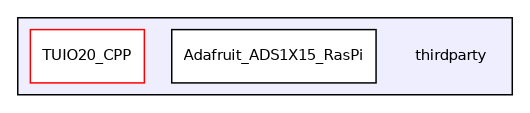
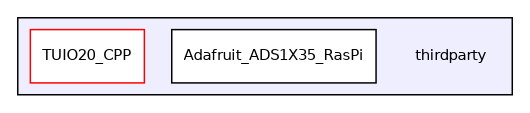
(274, 56) -> (274, 56)
